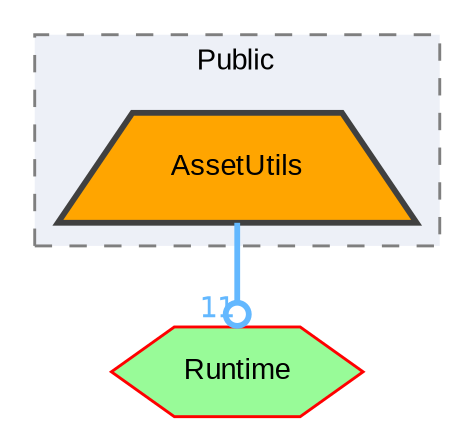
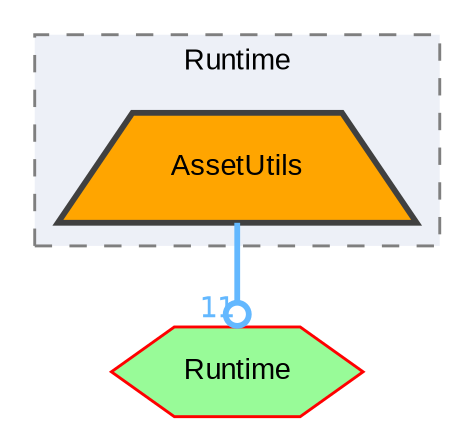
(237, 62) -> (237, 62)
